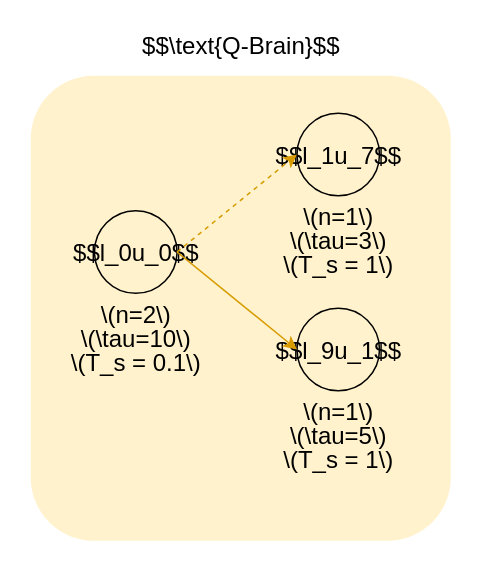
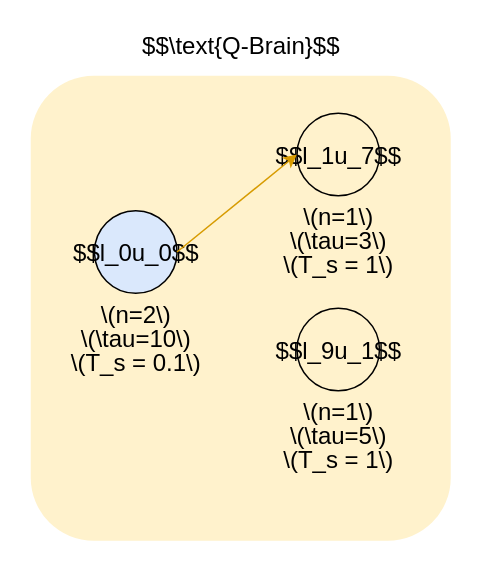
(234, 206) -> (234, 206)
(136, 252) -> (136, 252)
(234, 299) -> none
